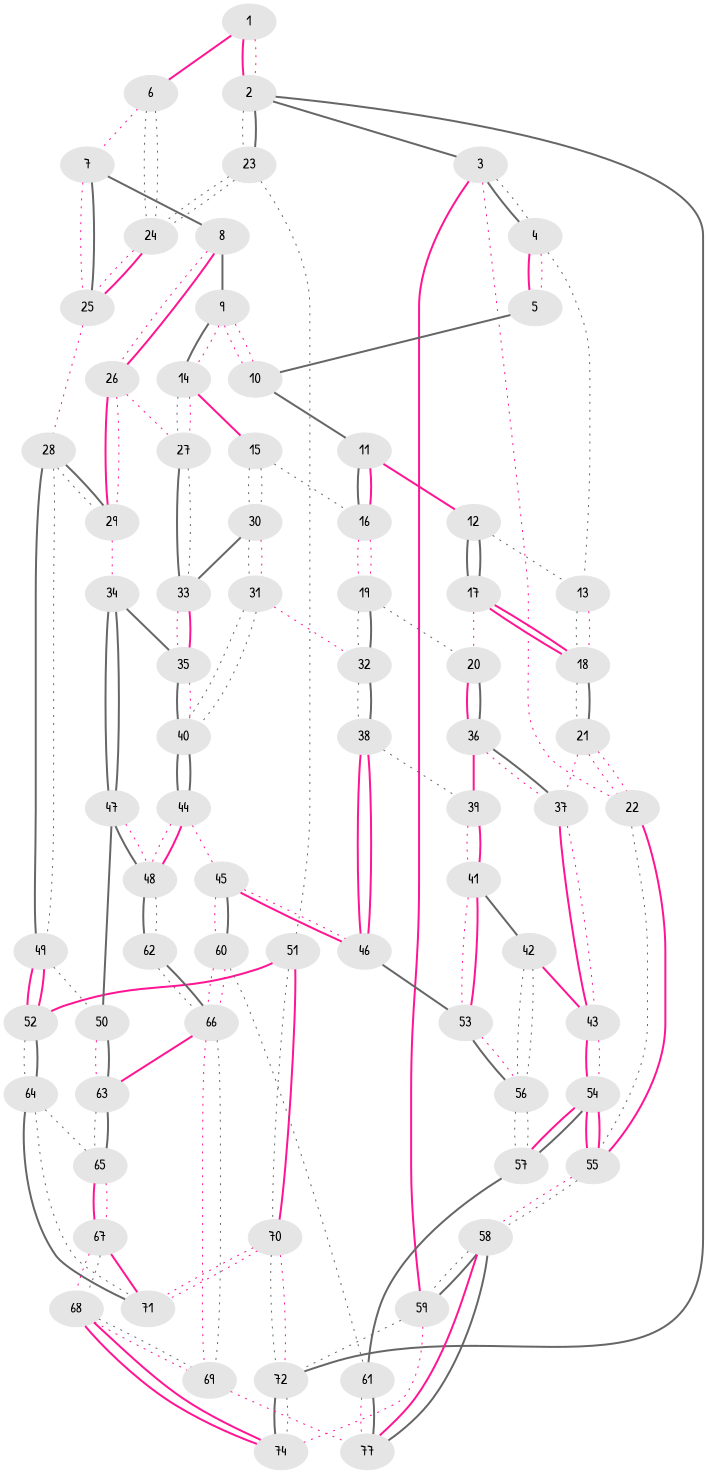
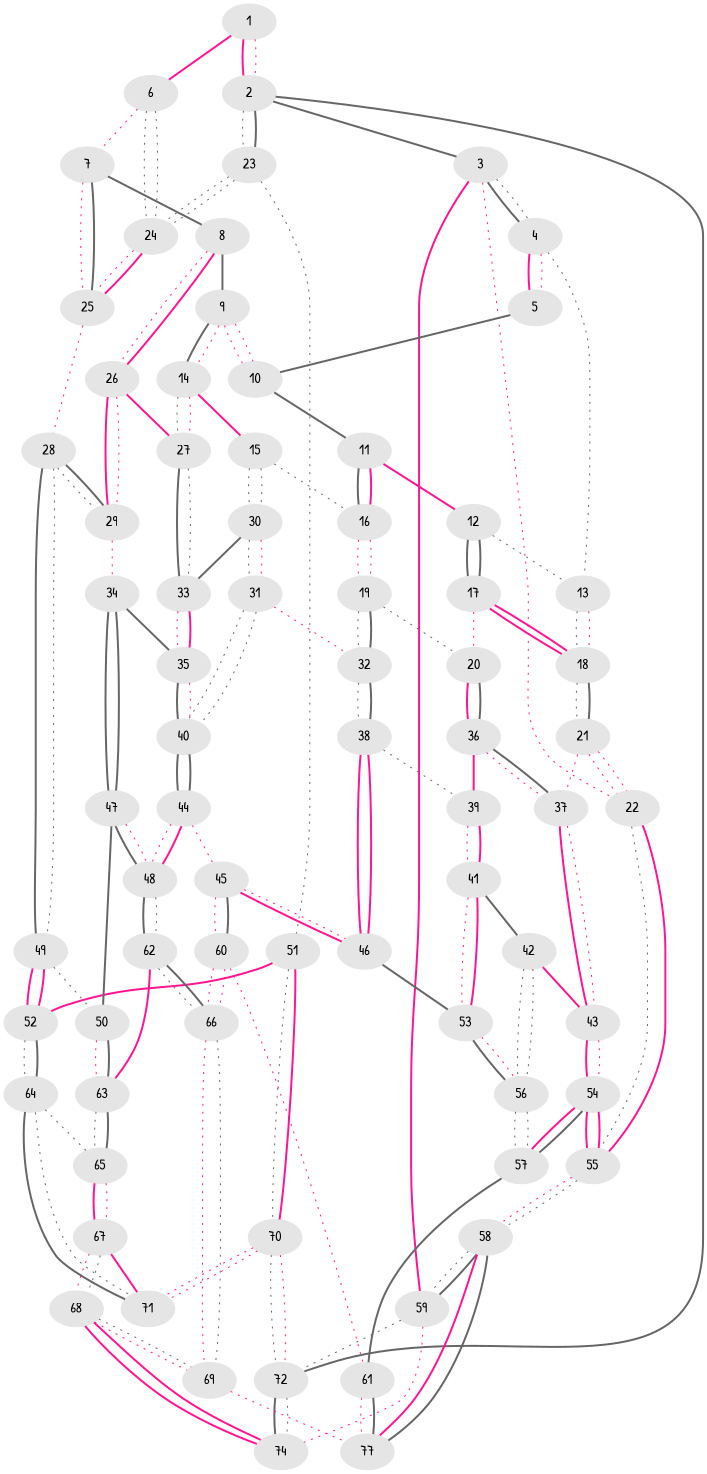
(148, 415) -> (148, 415)
(157, 1059) -> (142, 1027)
(304, 1163) -> (304, 1163)
